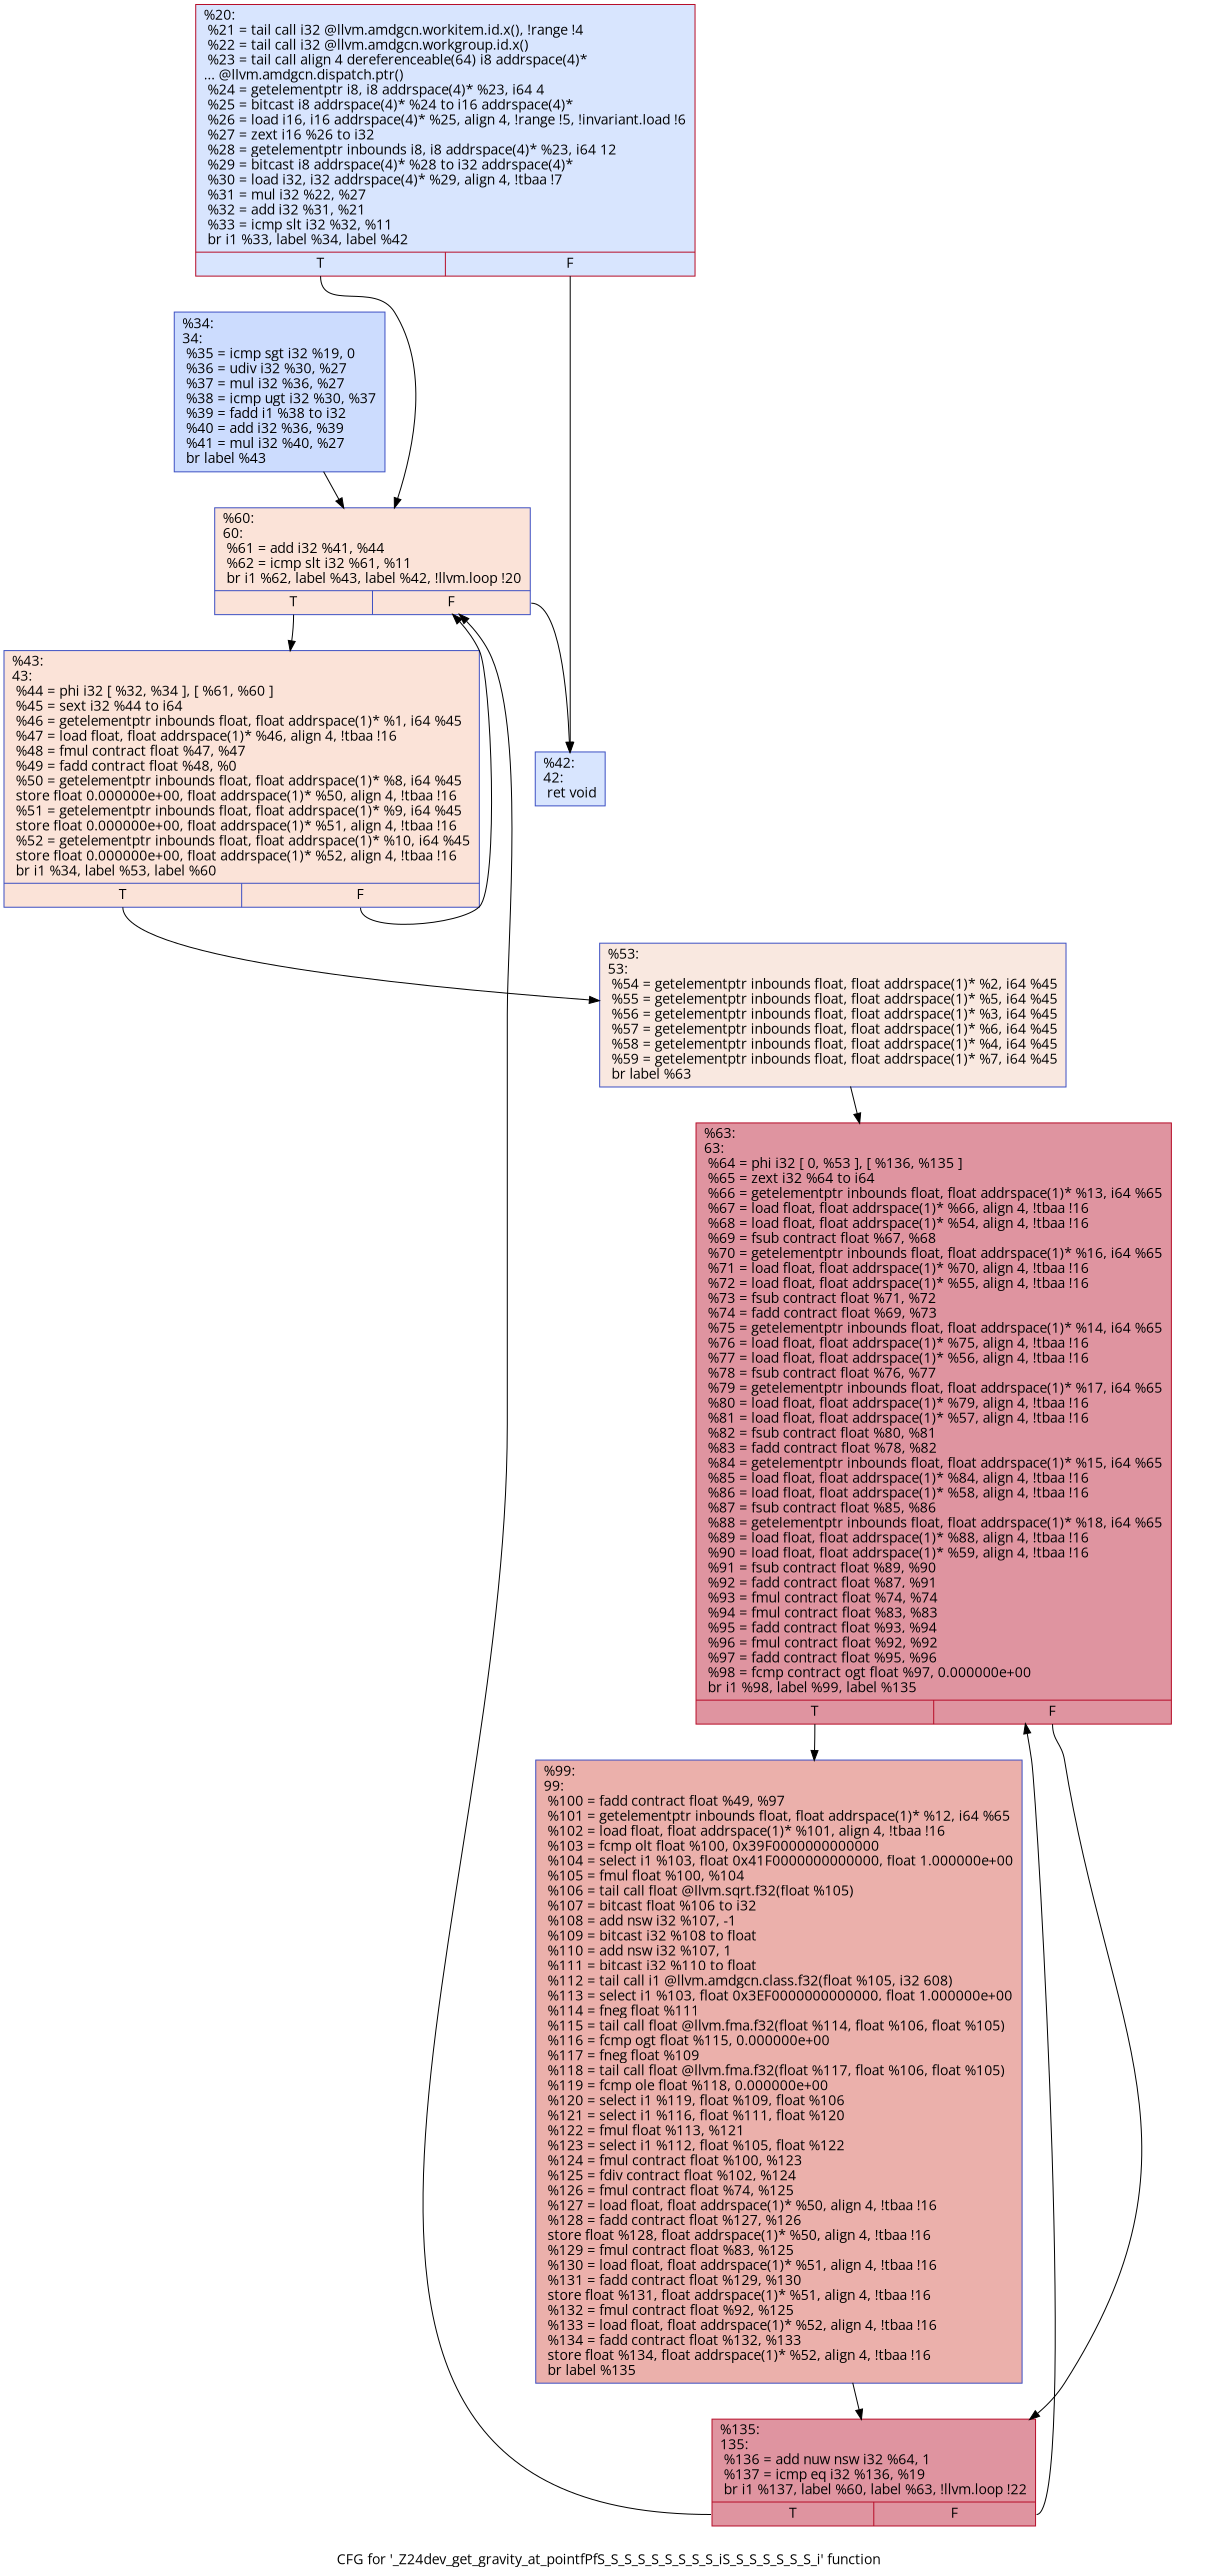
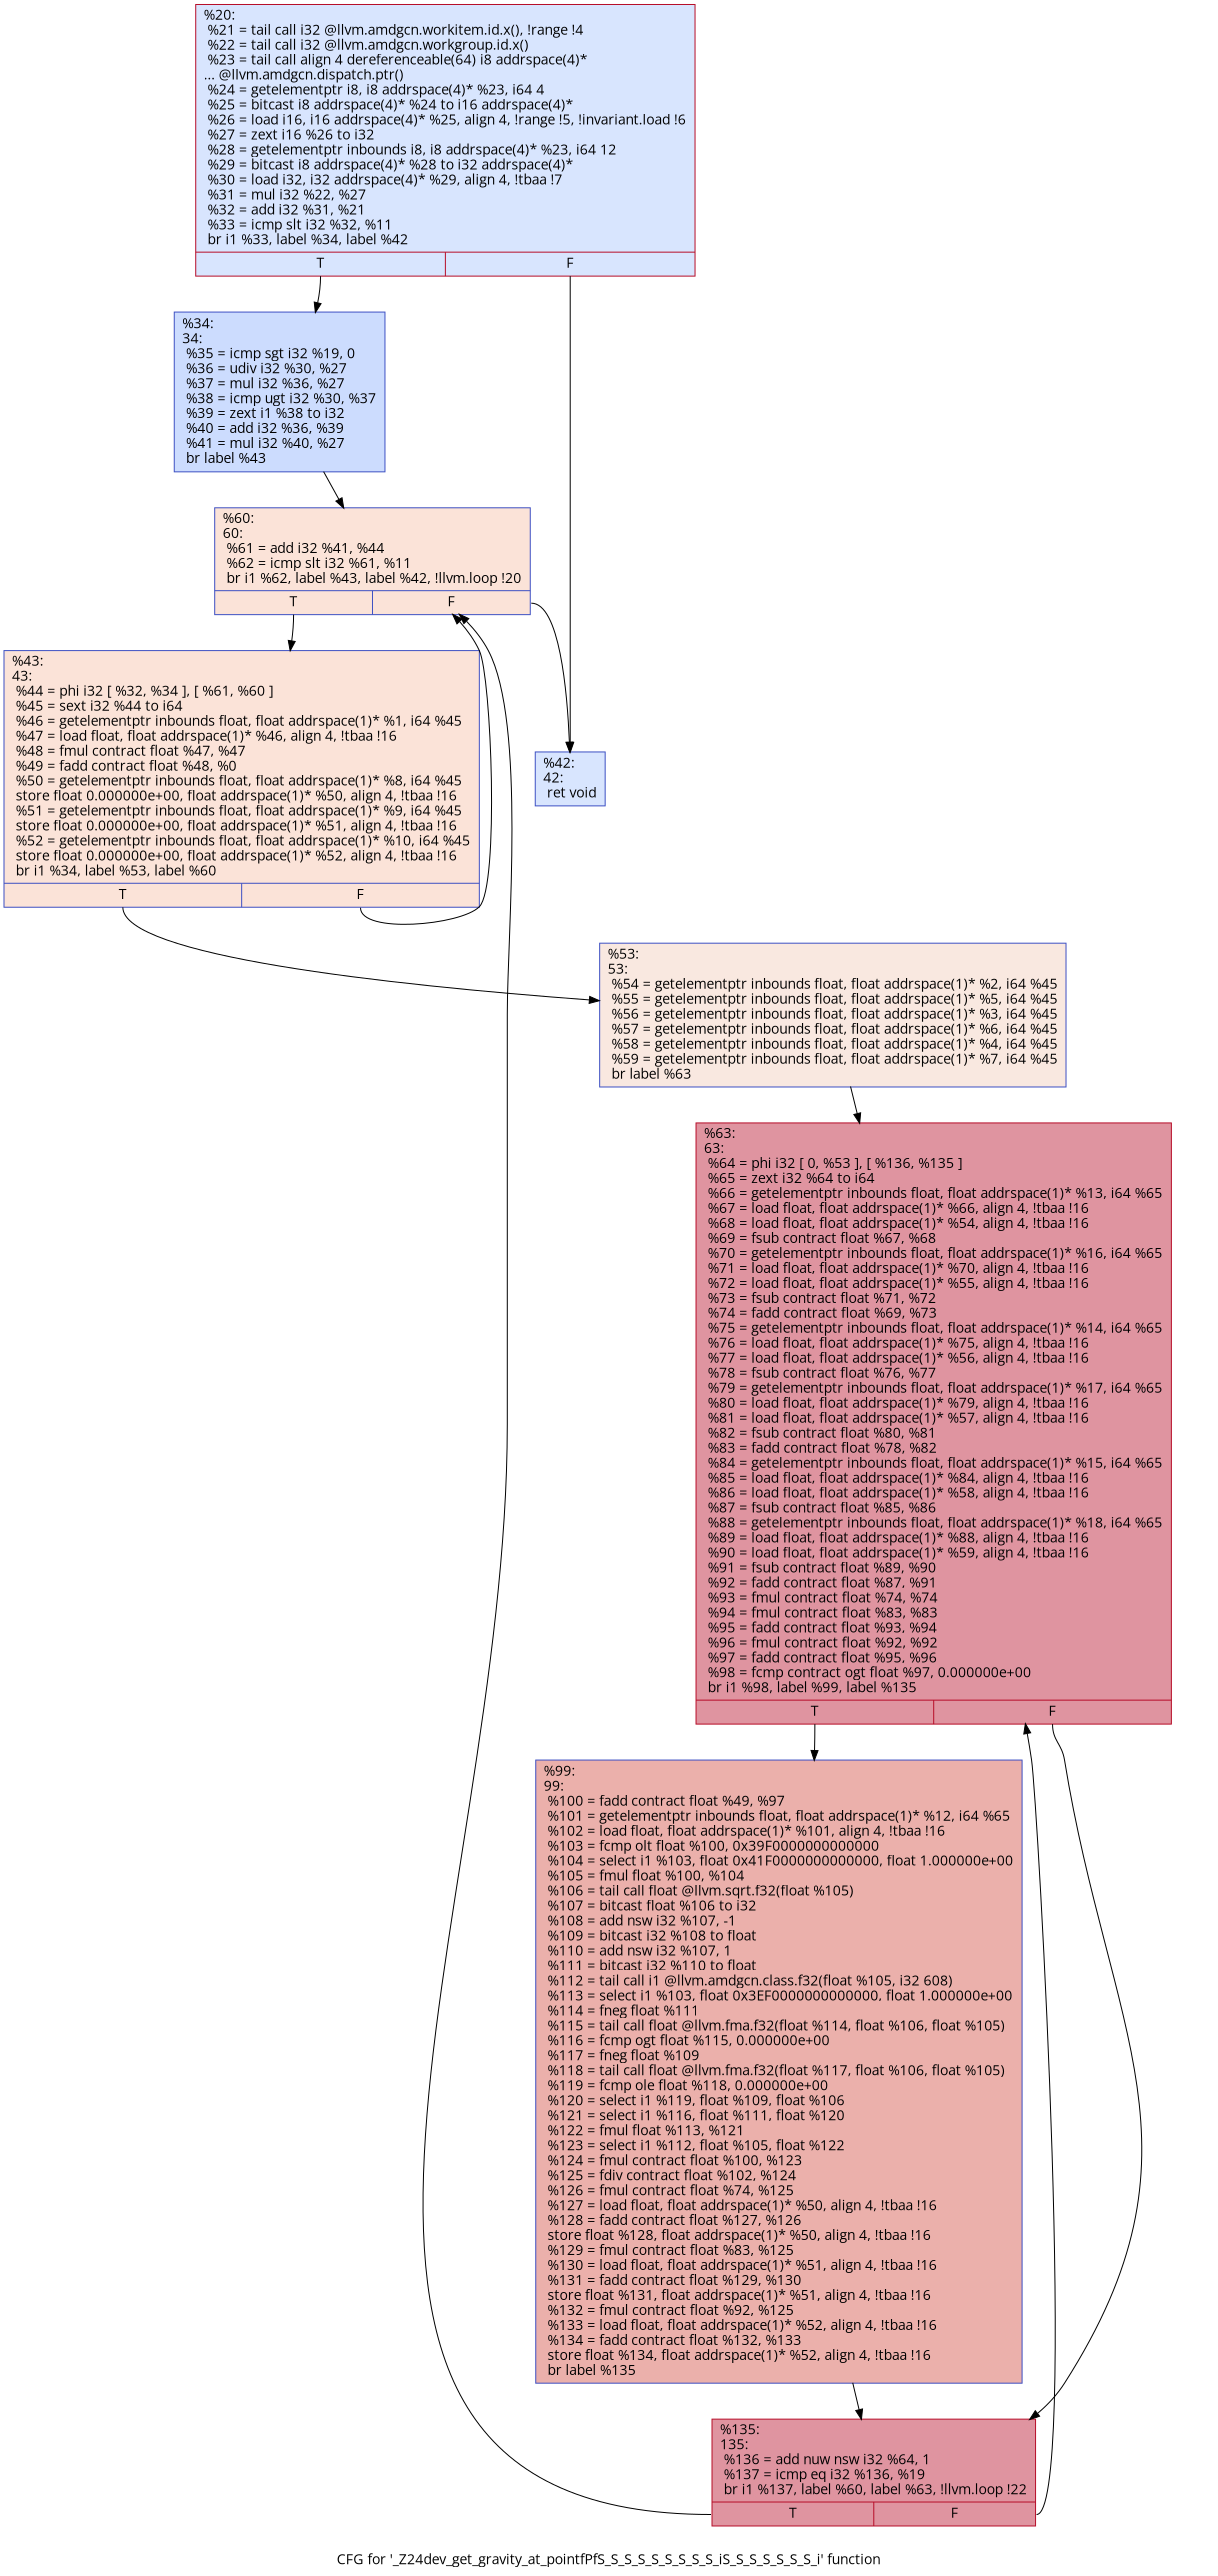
(412, 359) -> (320, 289)
(265, 414) -> (264, 414)
